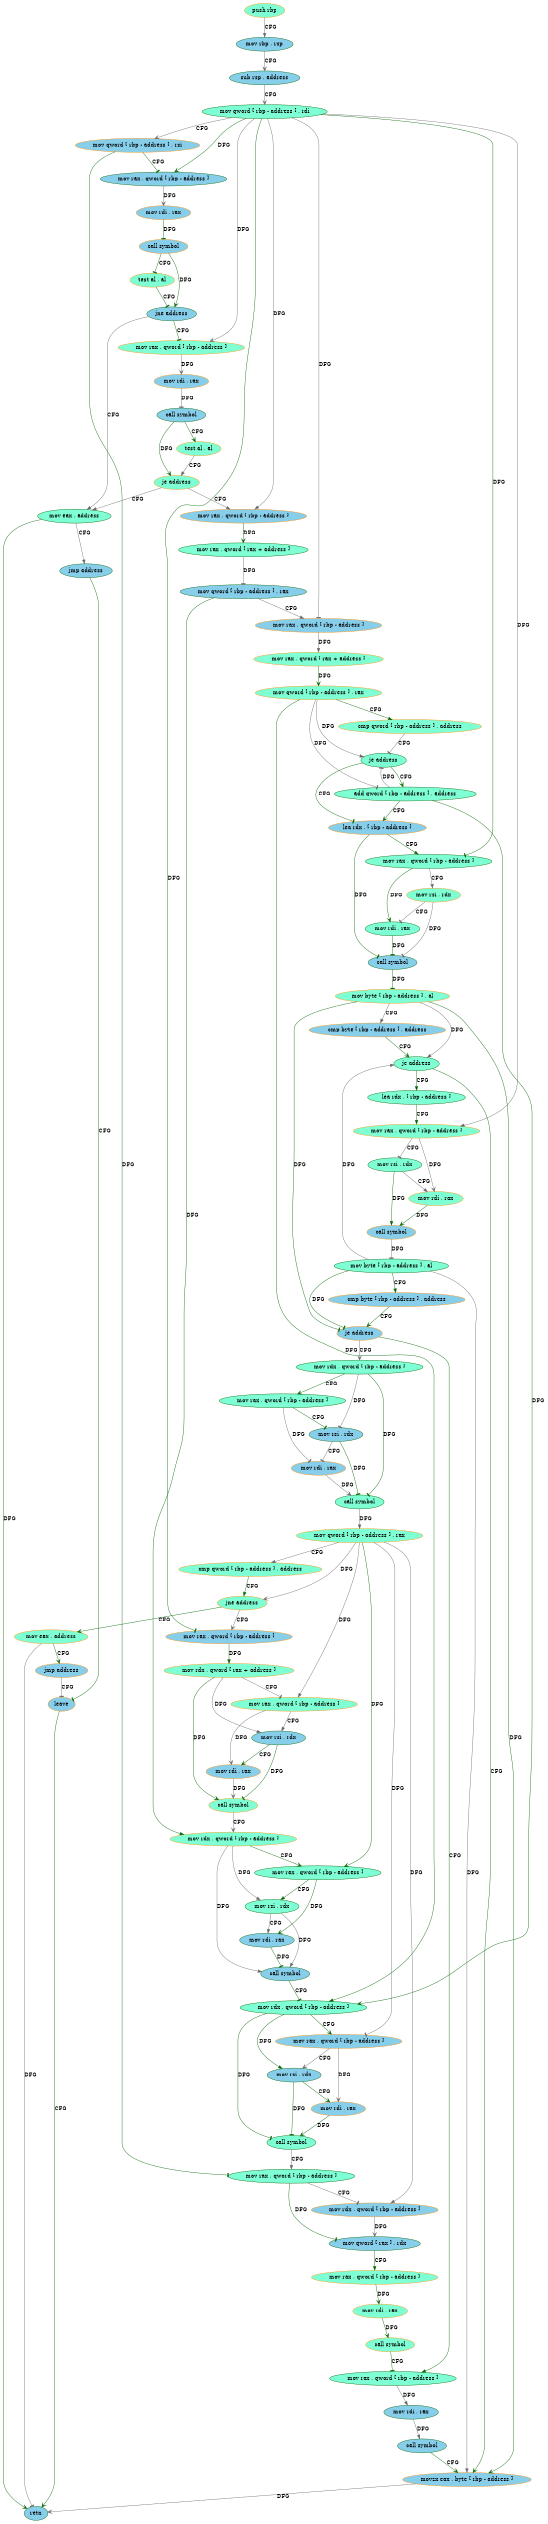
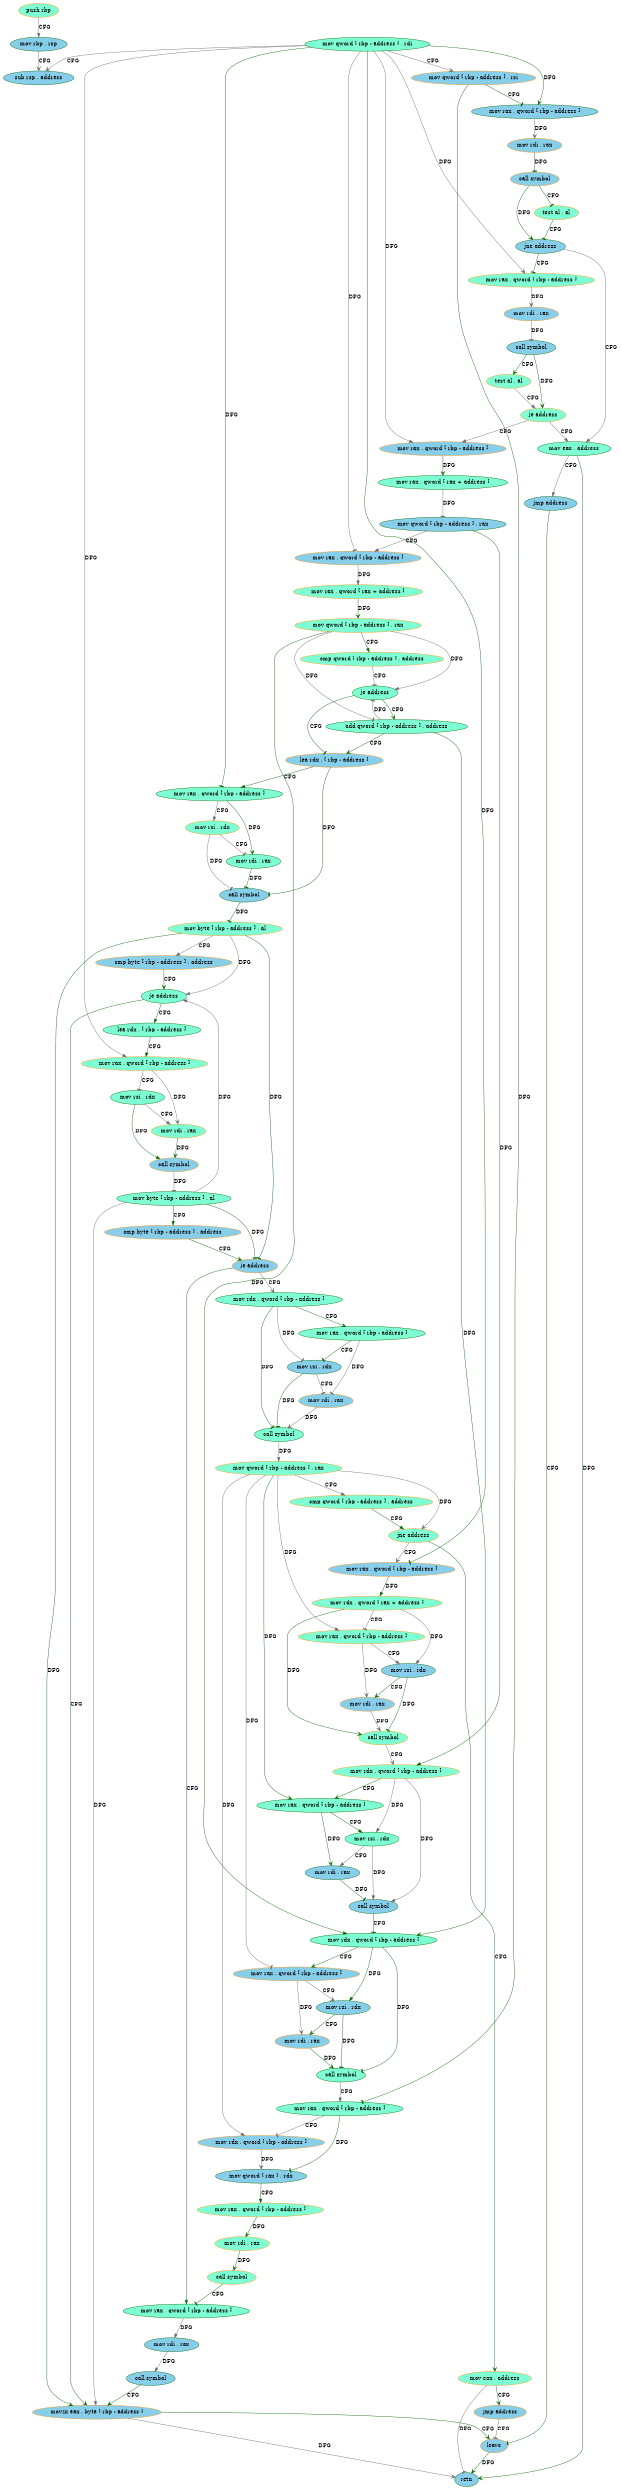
(265, 93) -> (176, 49)
(61, 2109) -> (488, 2463)
none -> (326, 2414)
